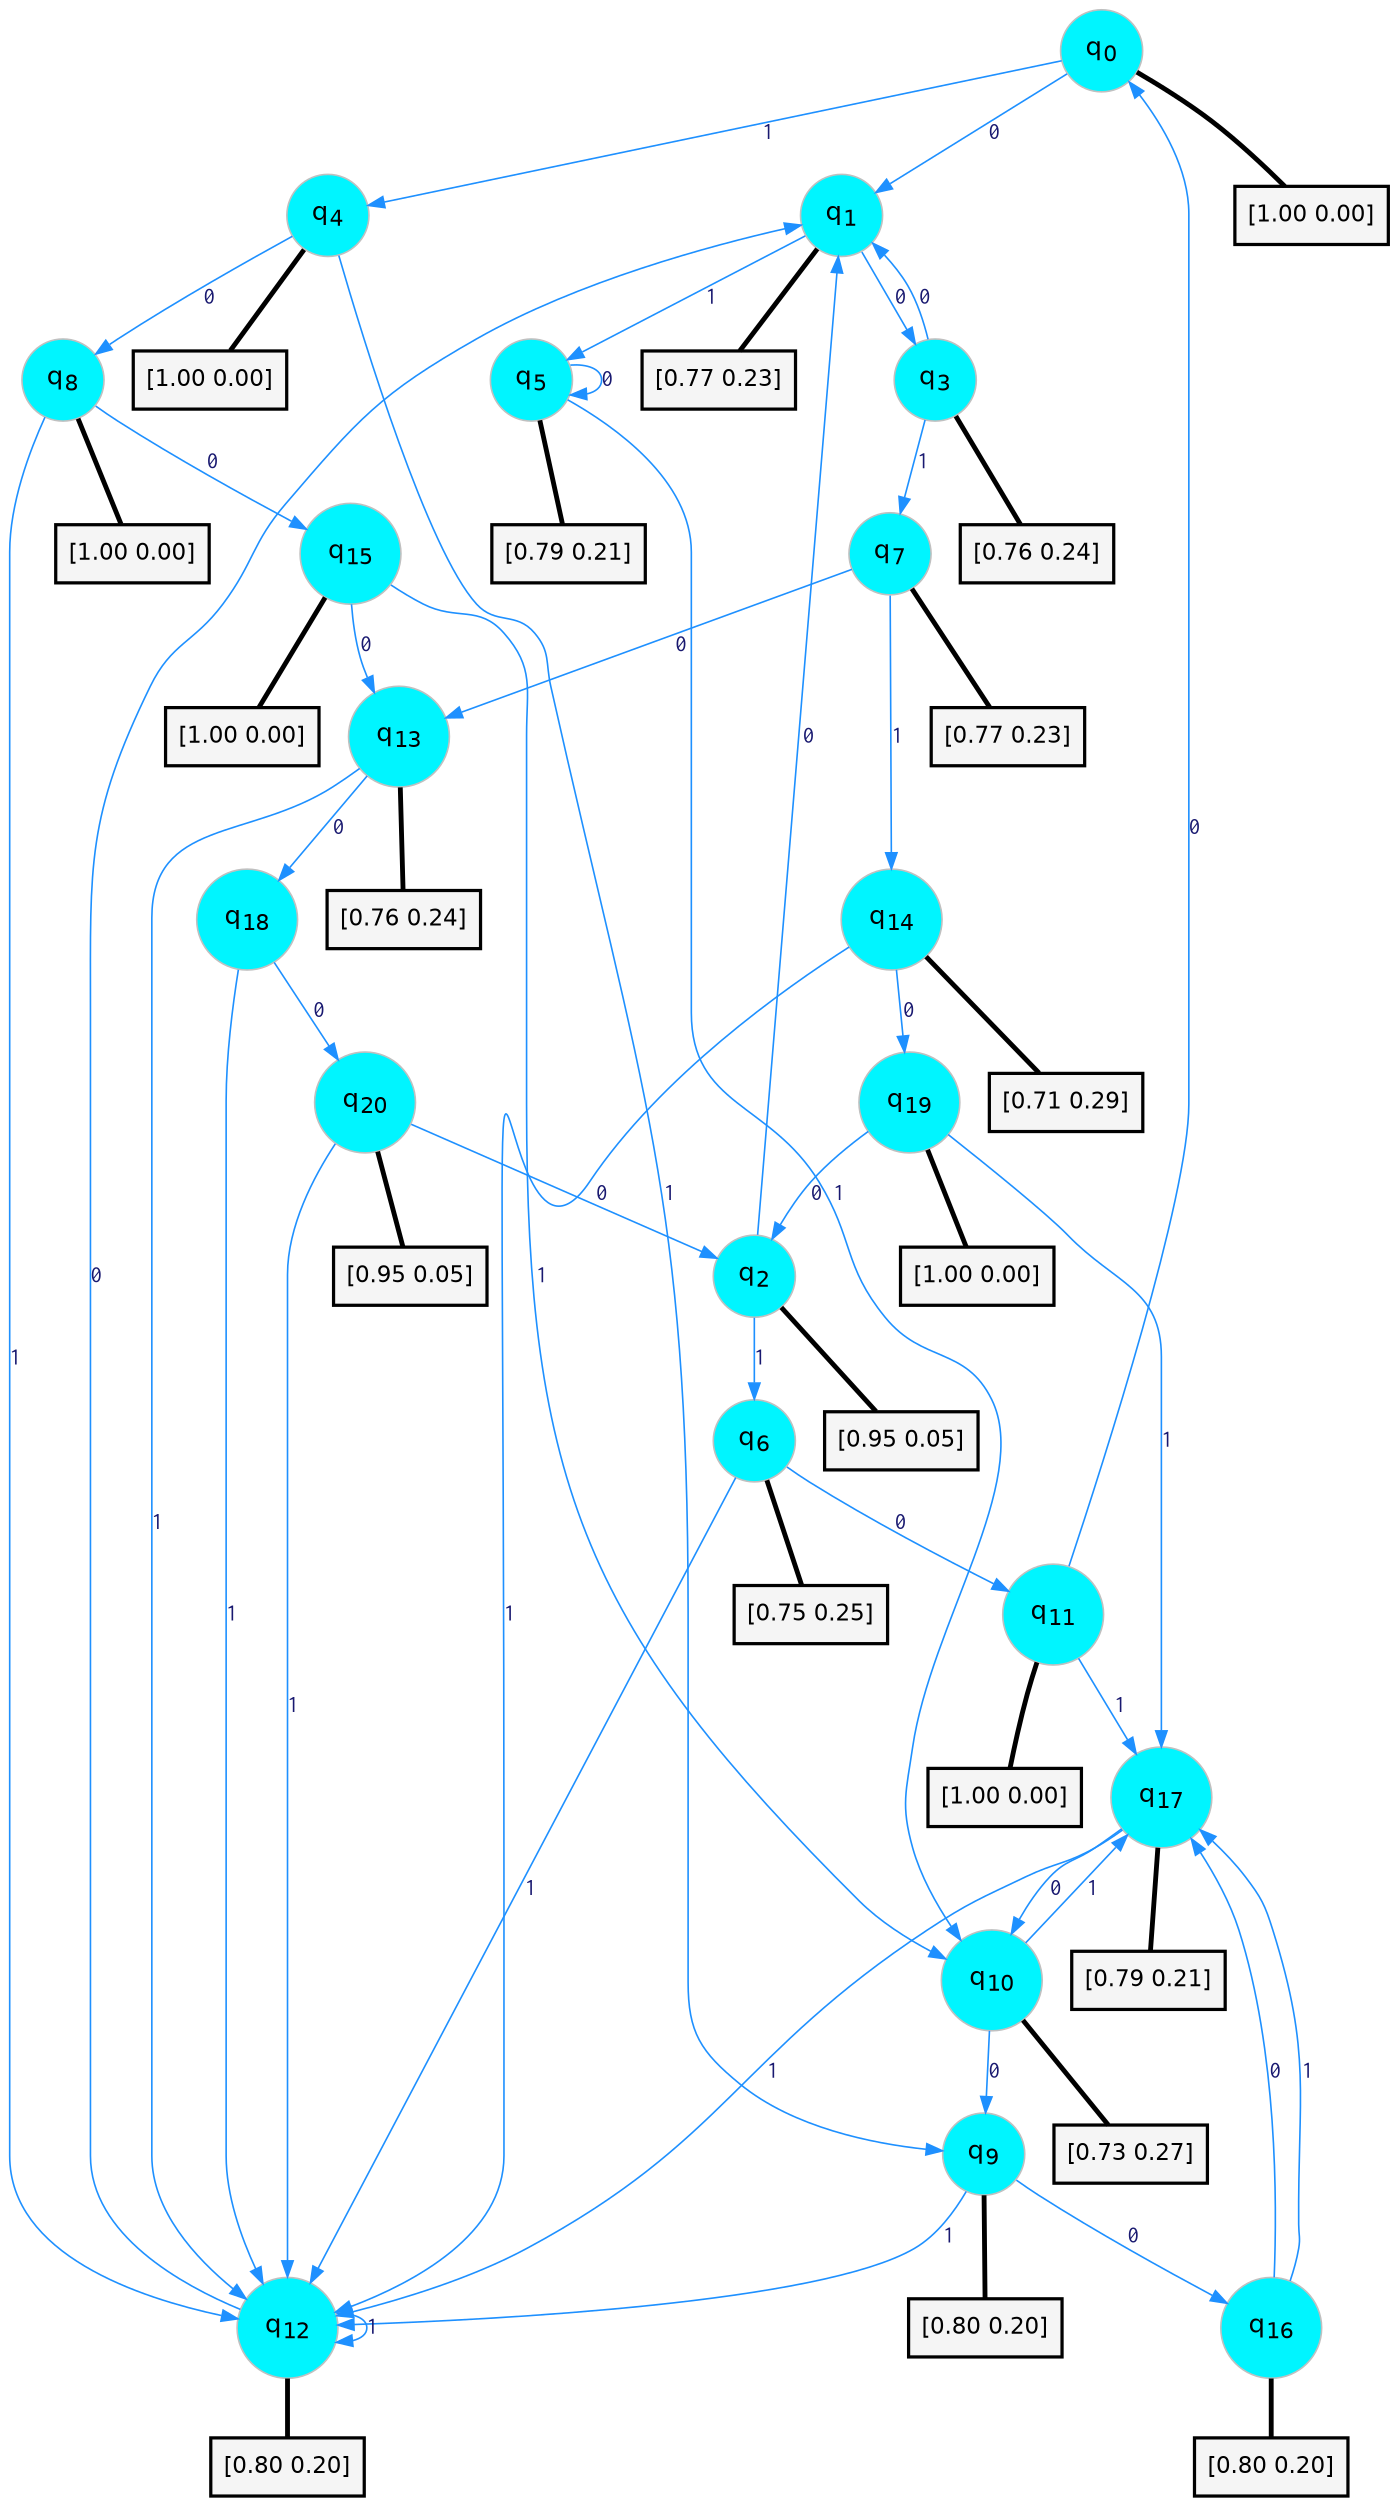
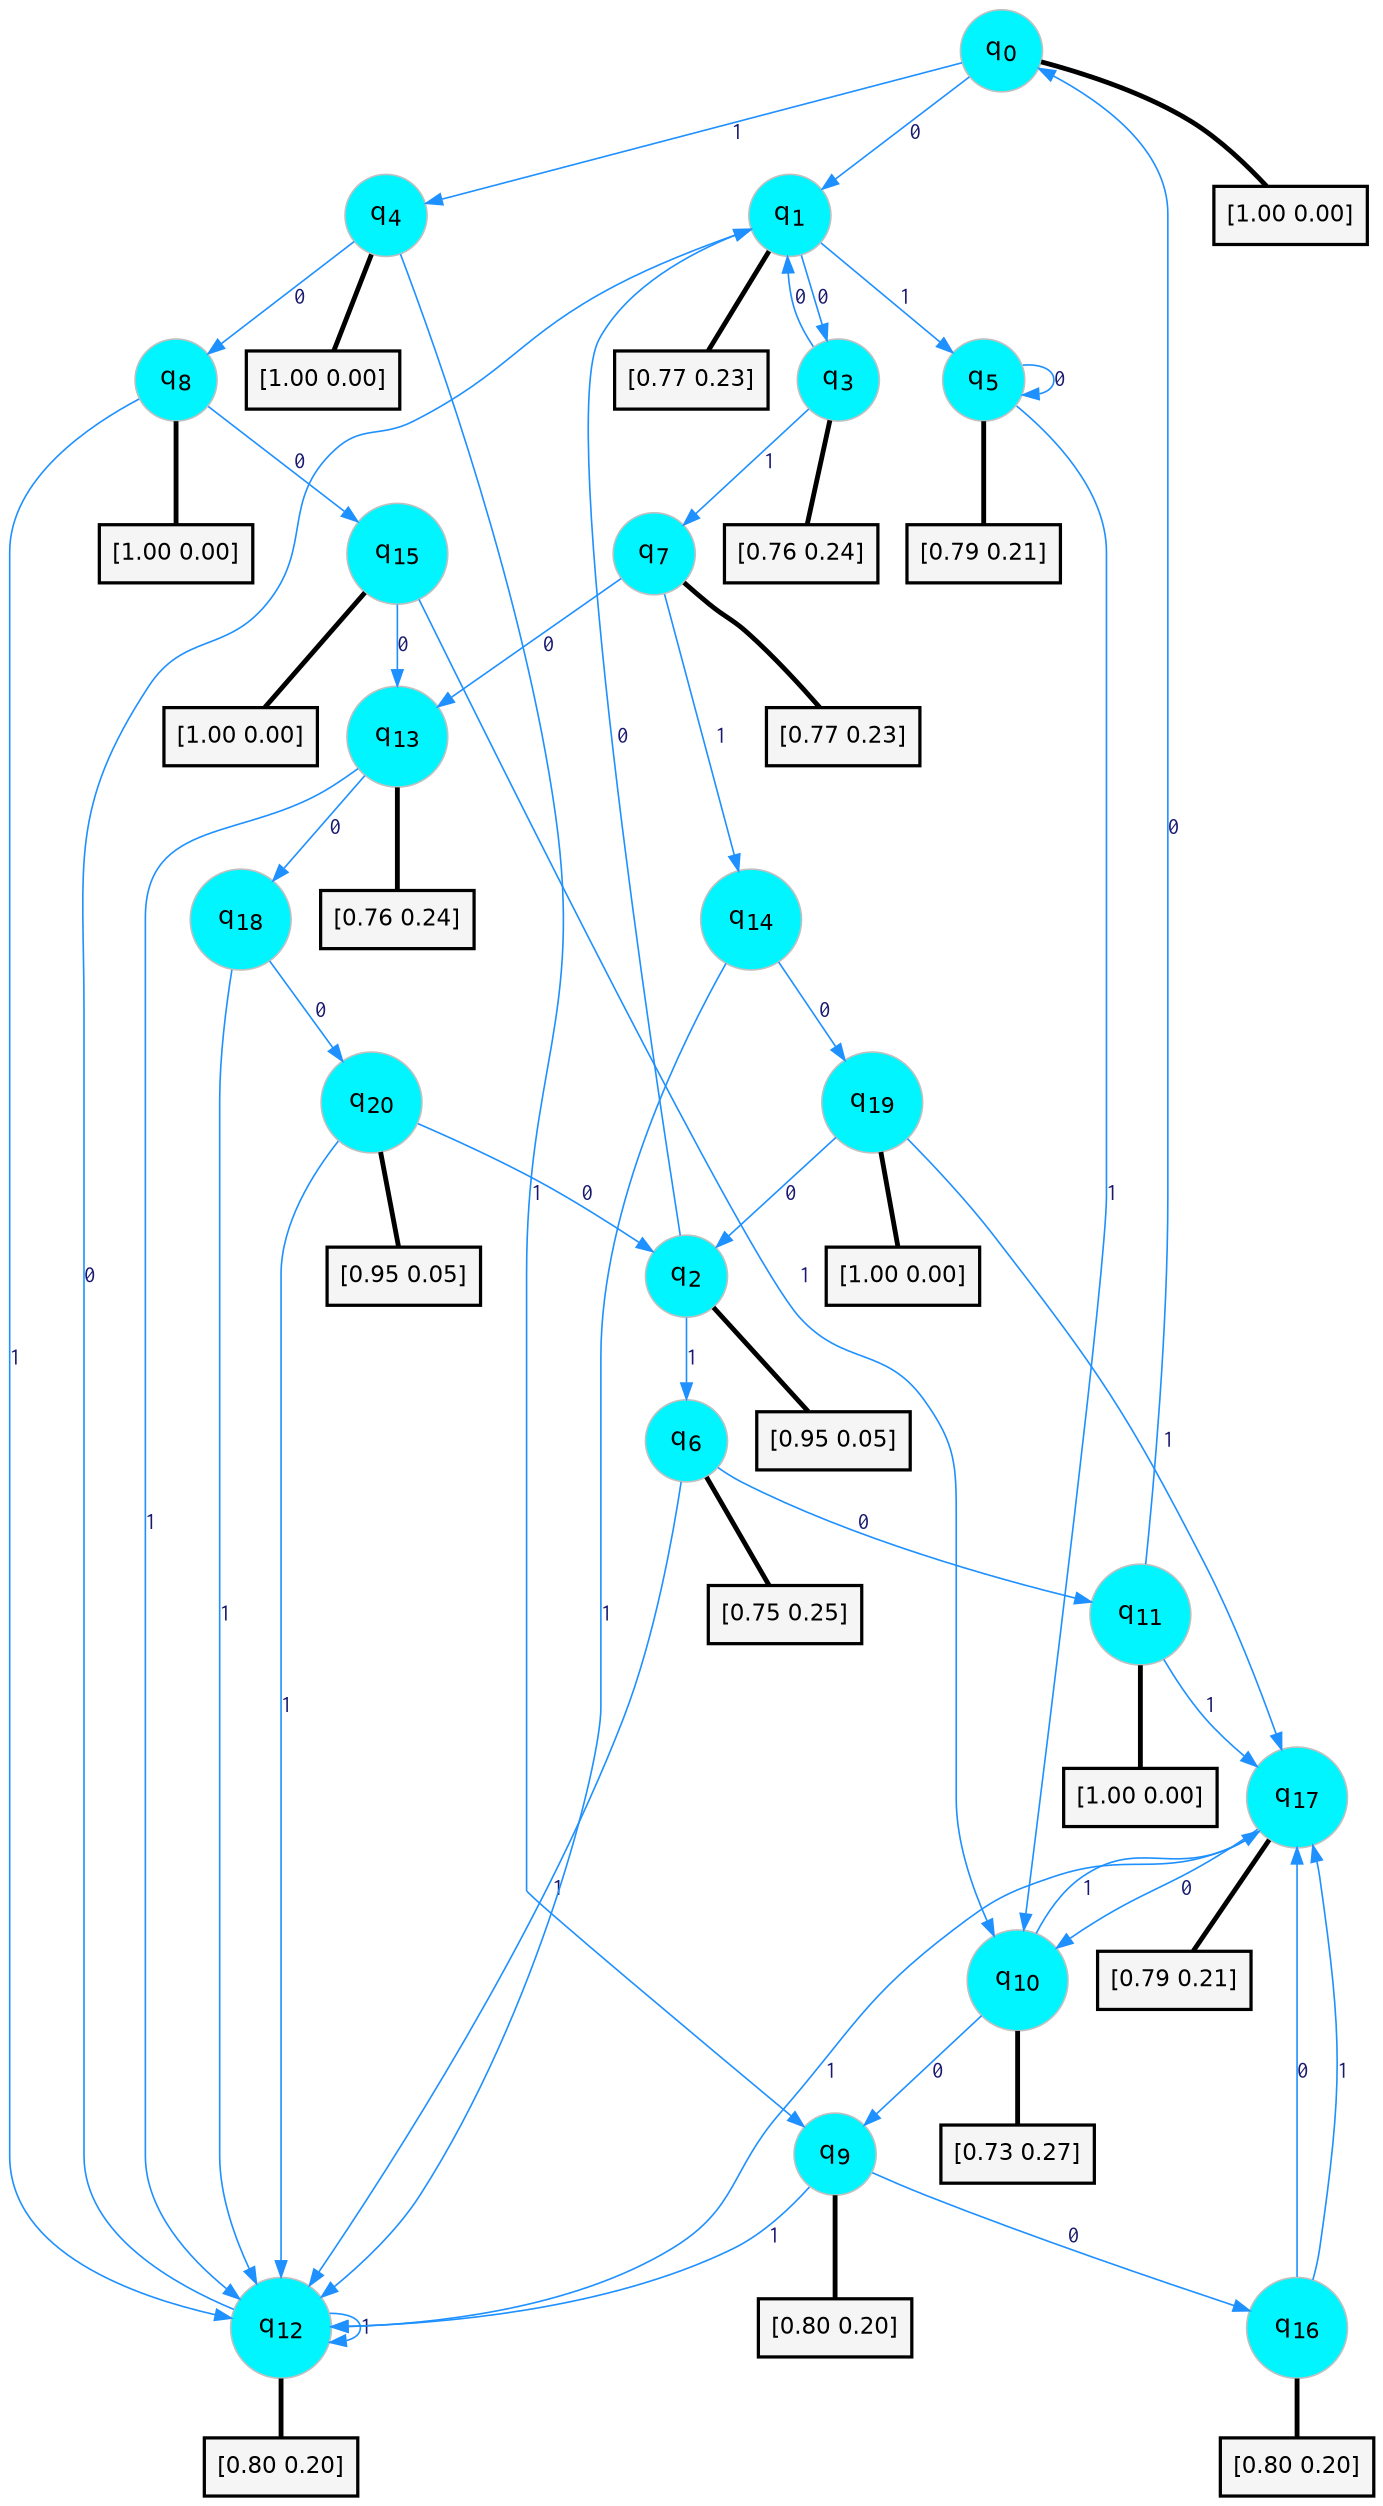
(1066, 1103) -> none
